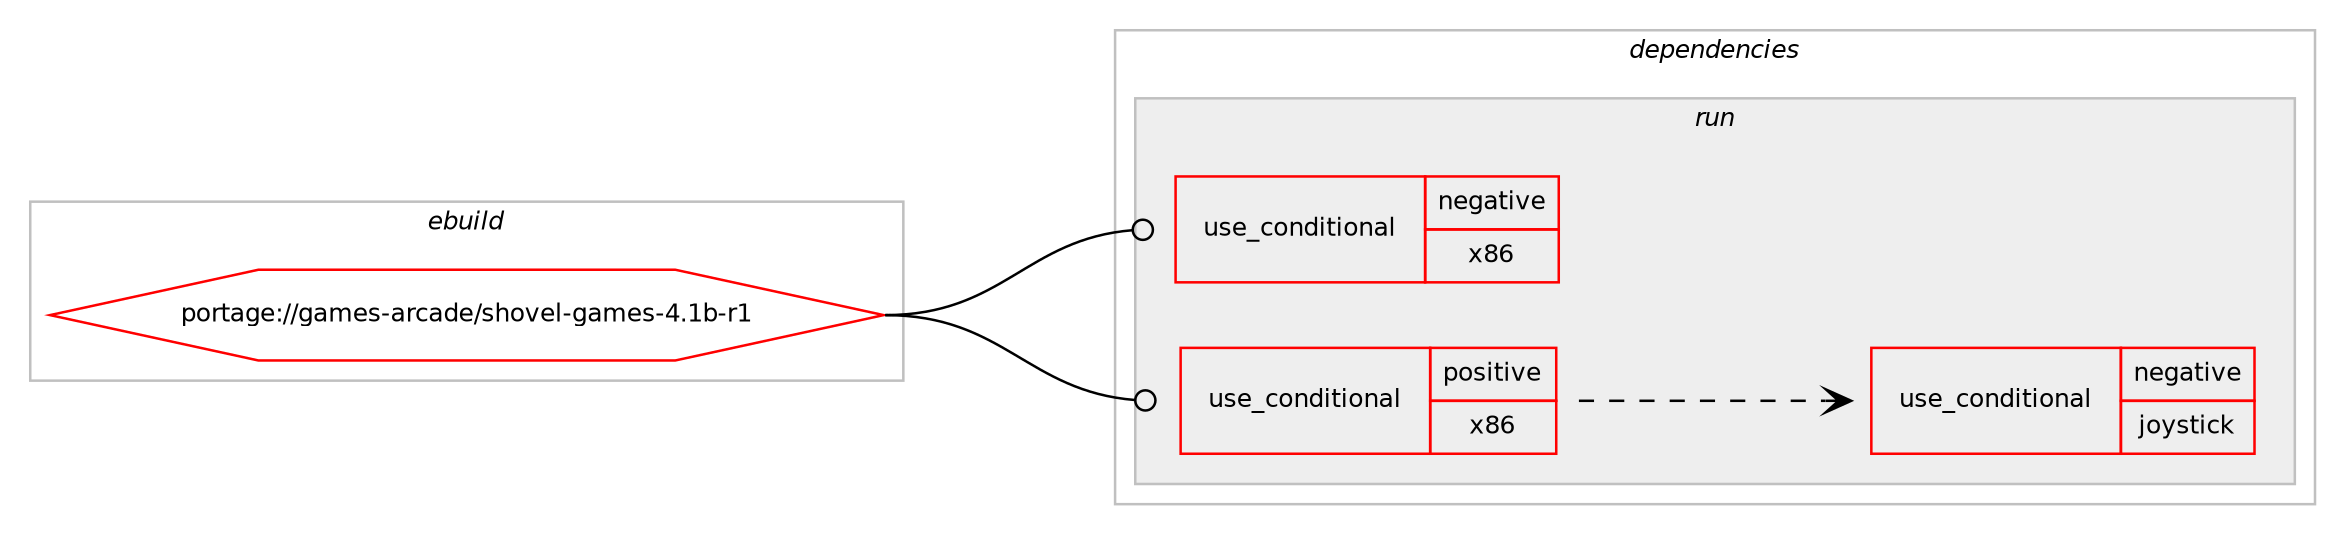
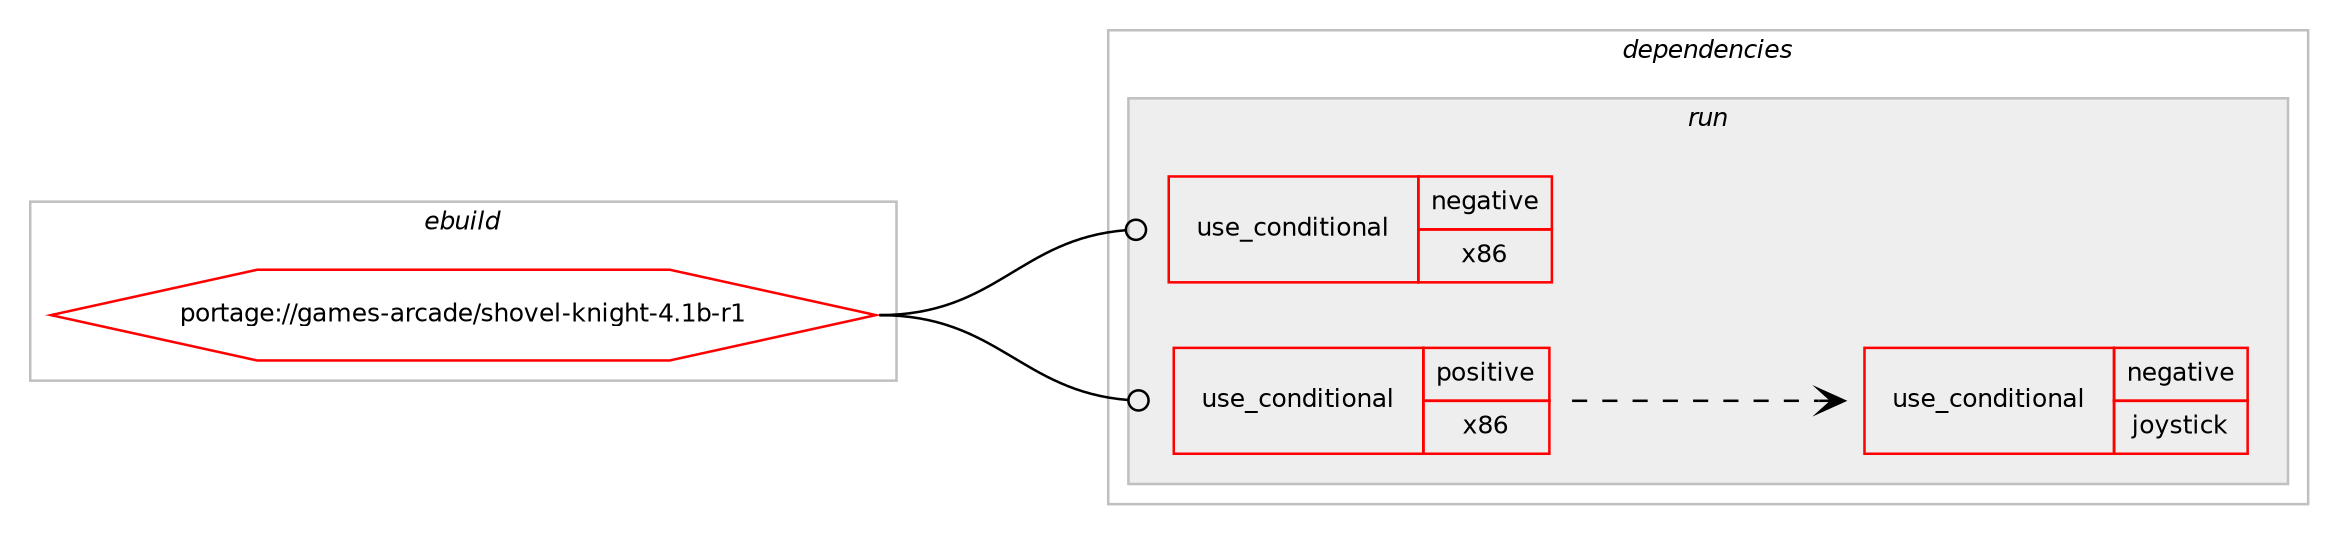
(467, 315) -> (463, 315)
